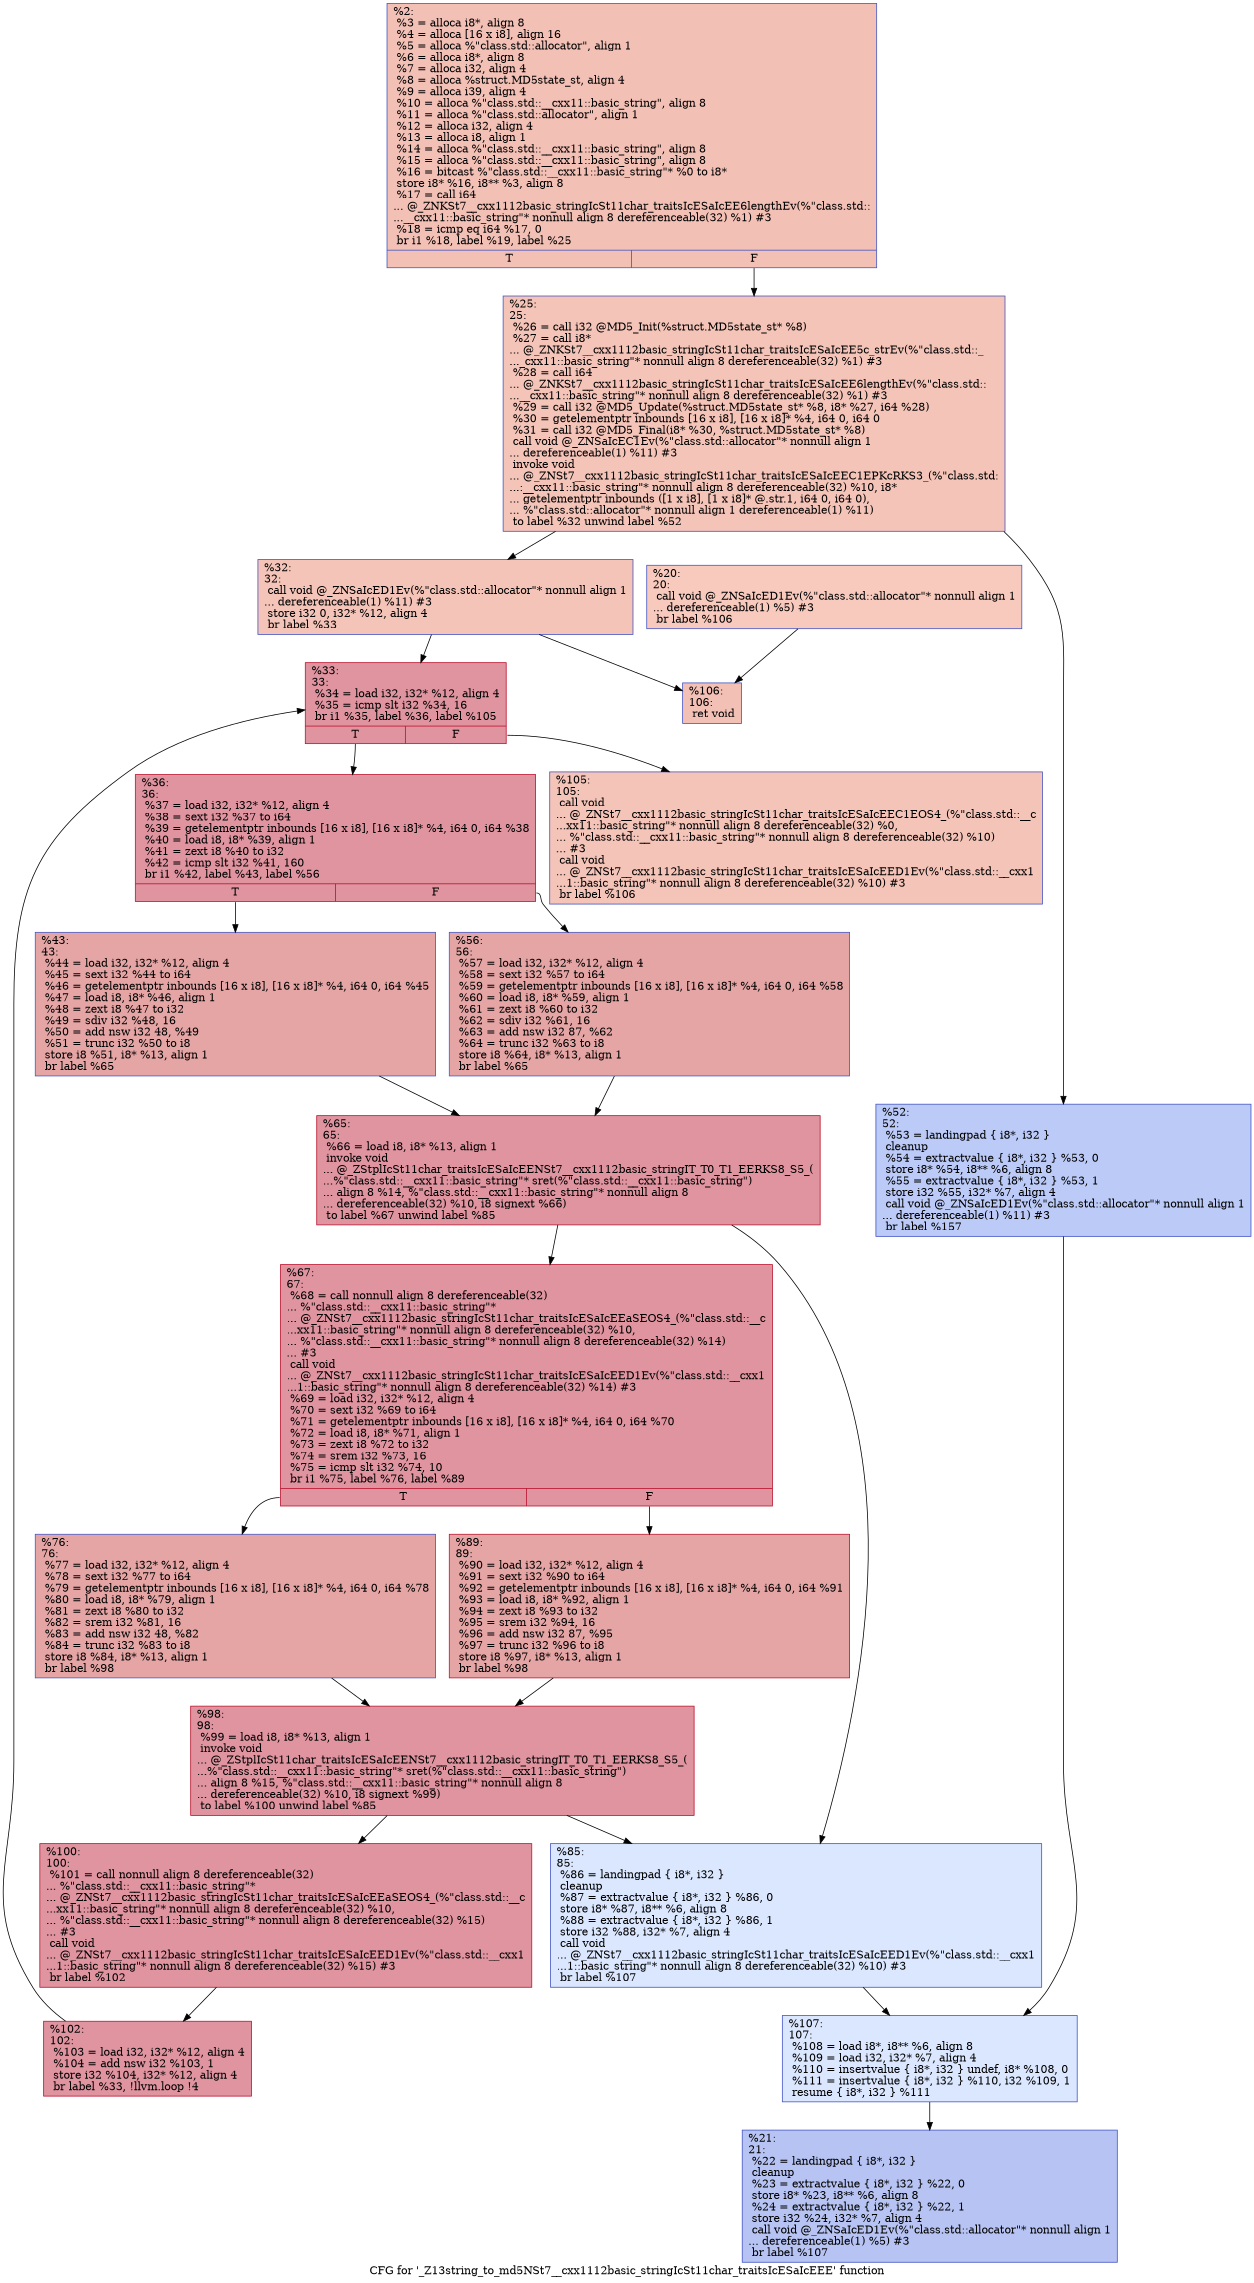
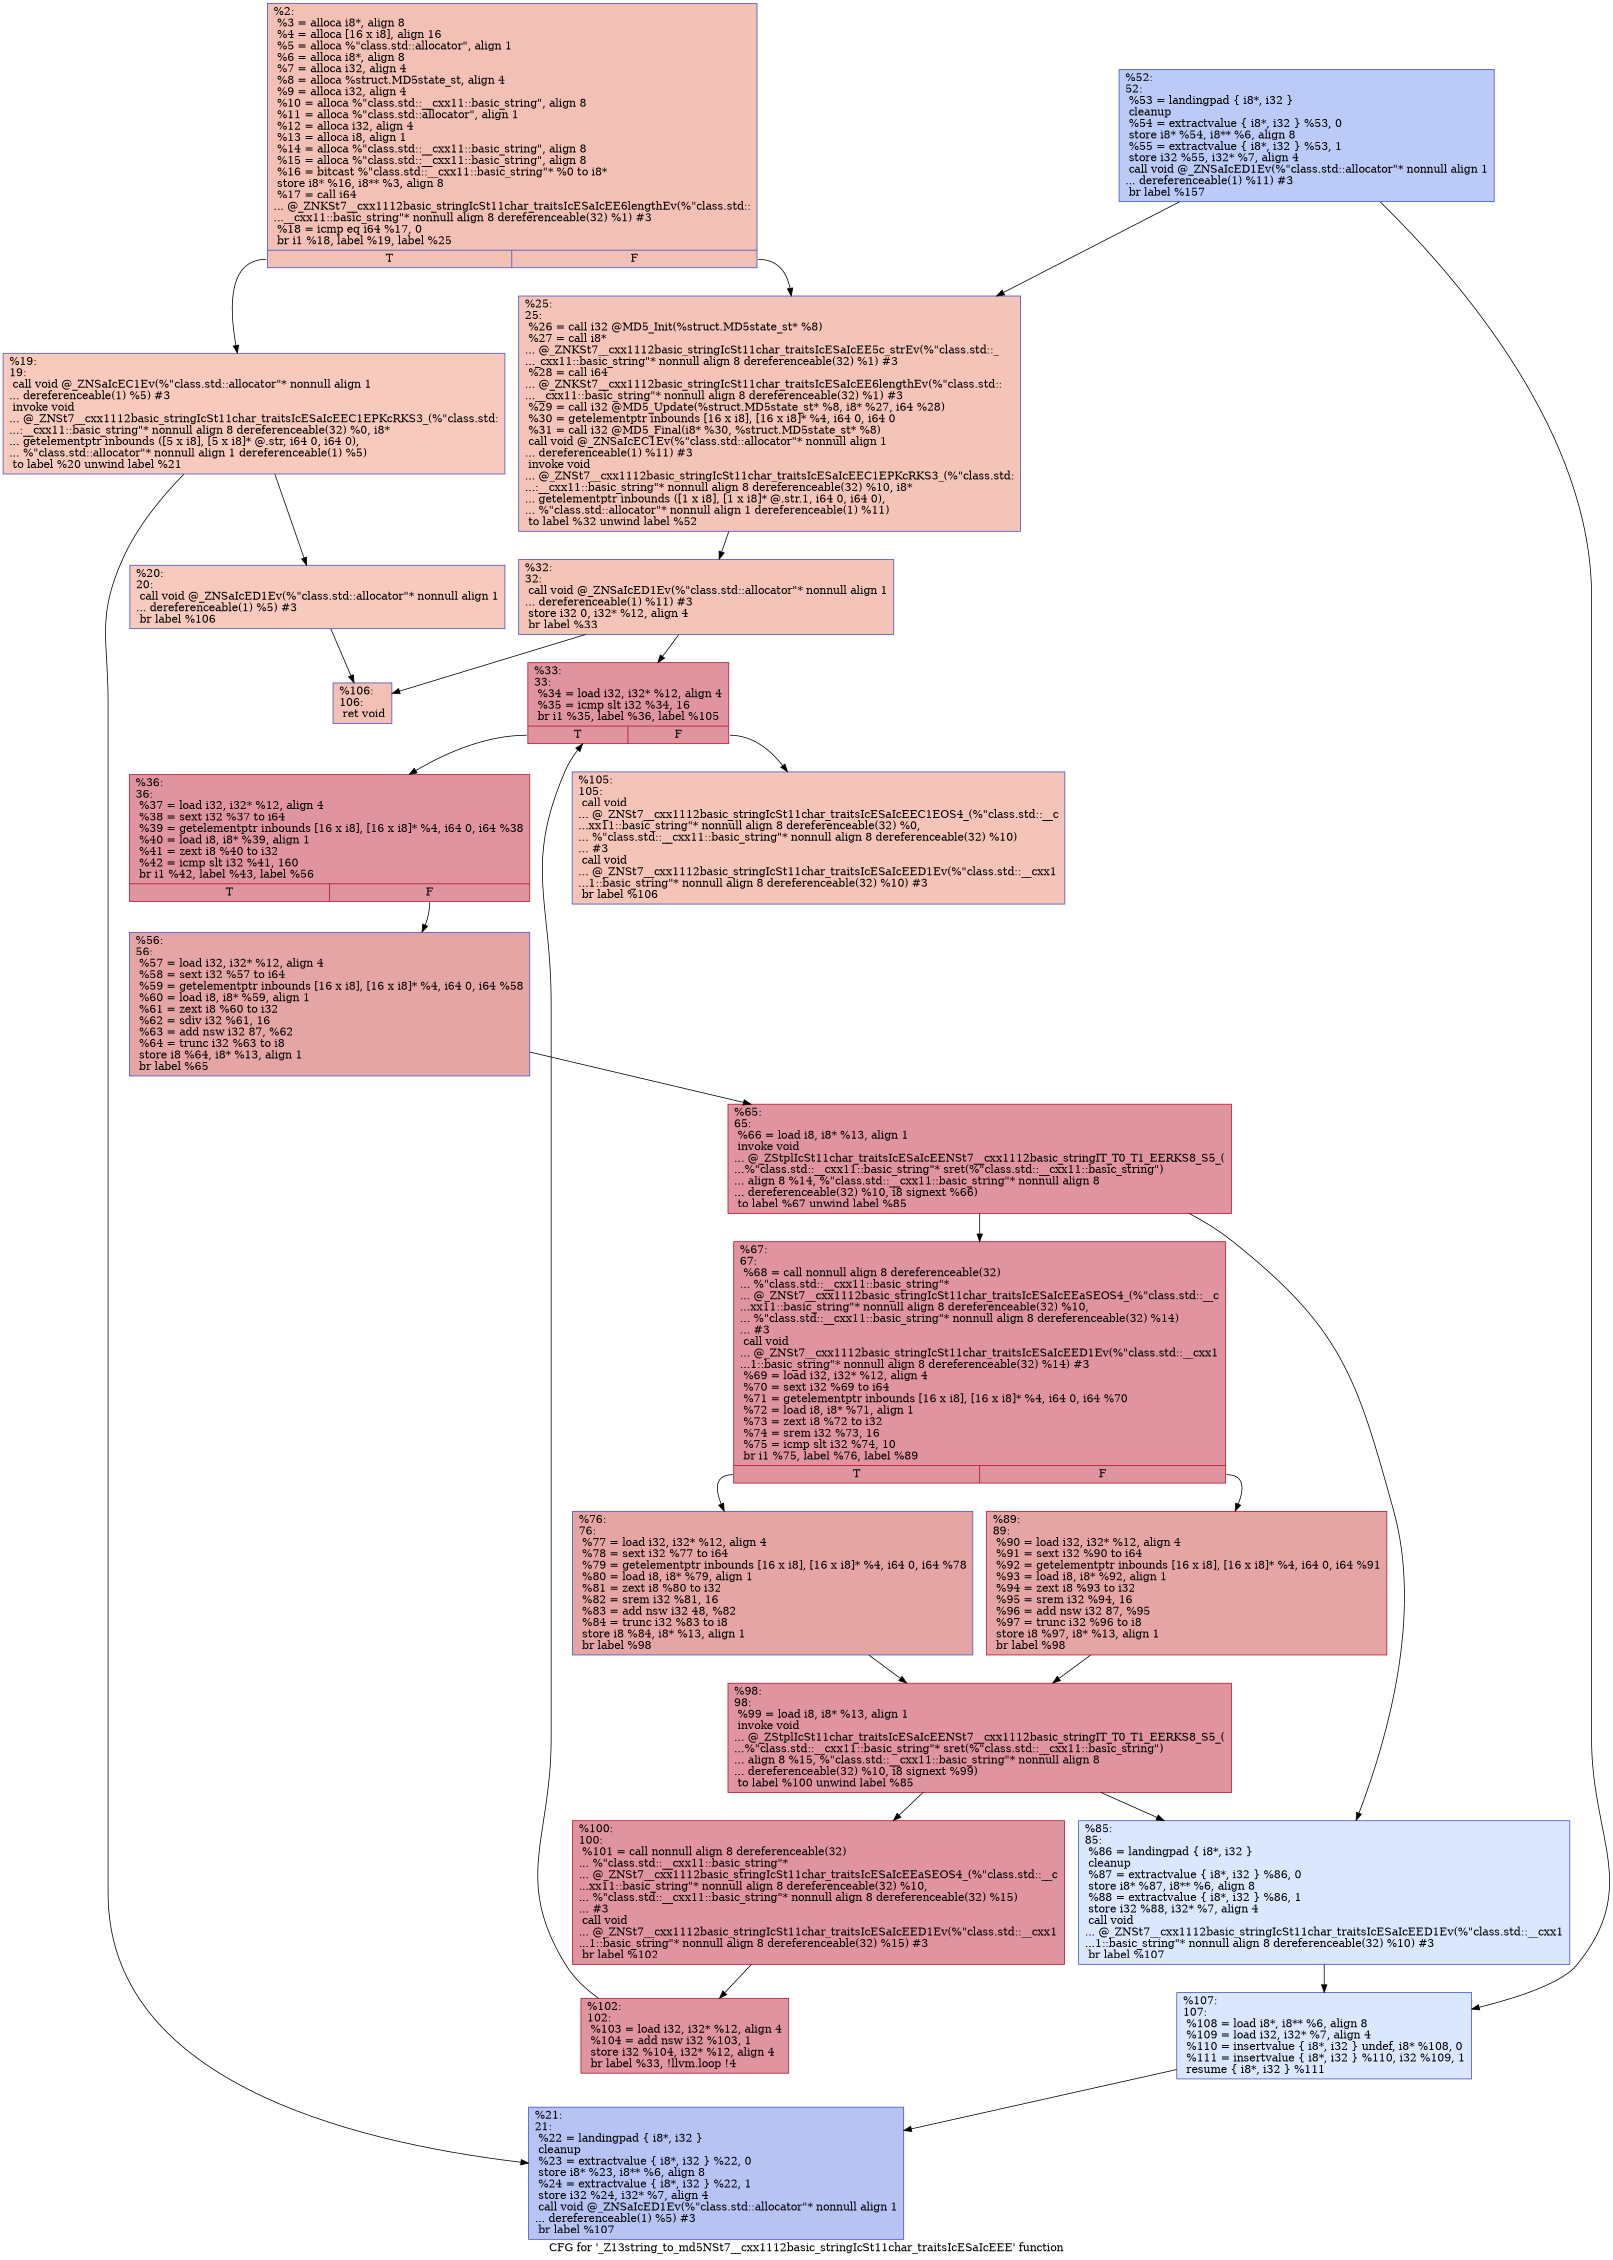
(460, 92) -> (340, 92)
none -> (254, 414)
(1063, 805) -> (1092, 247)
(235, 1004) -> none
